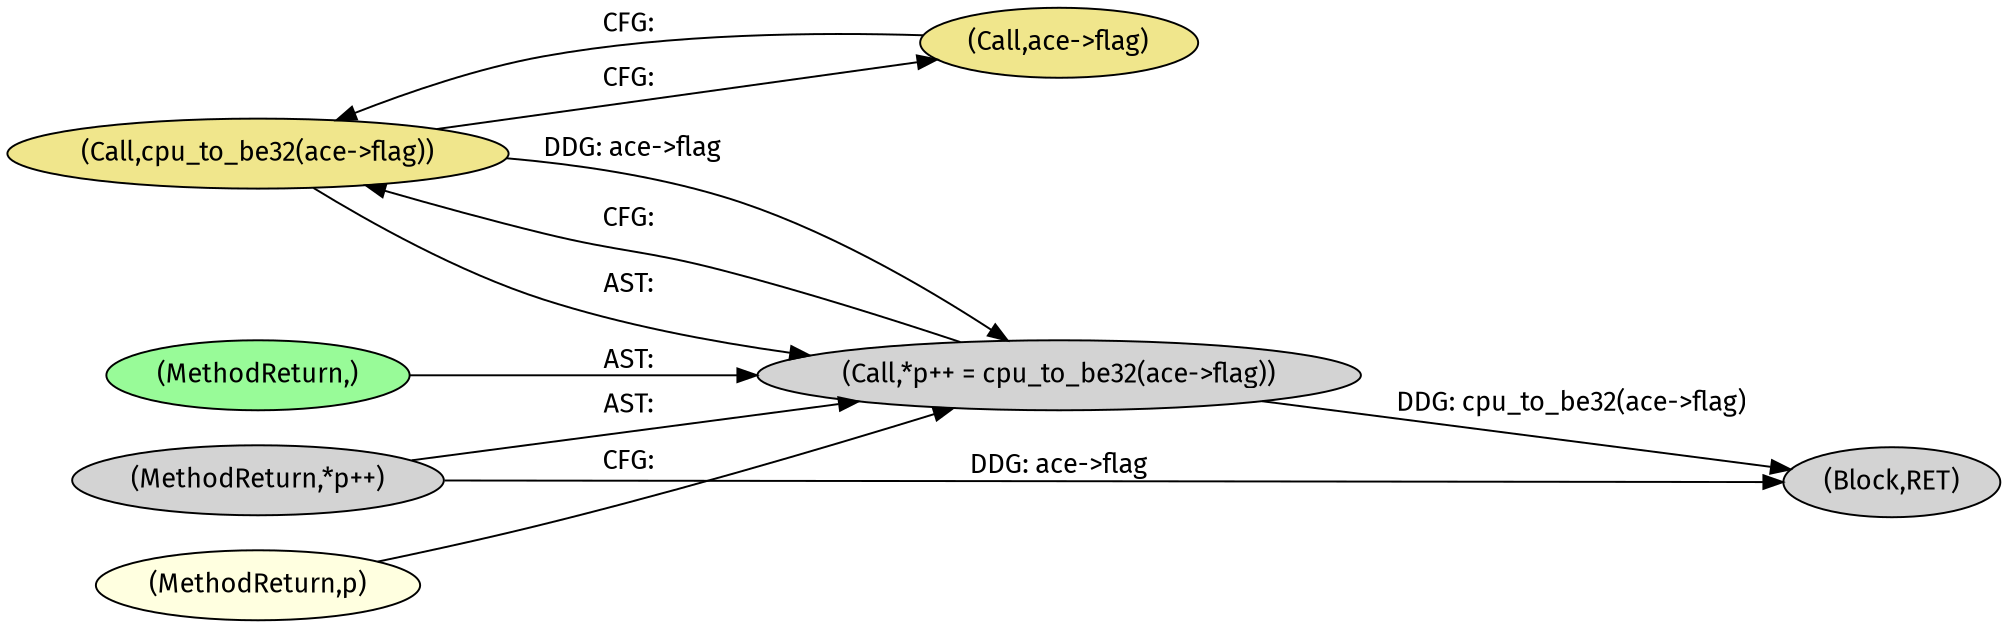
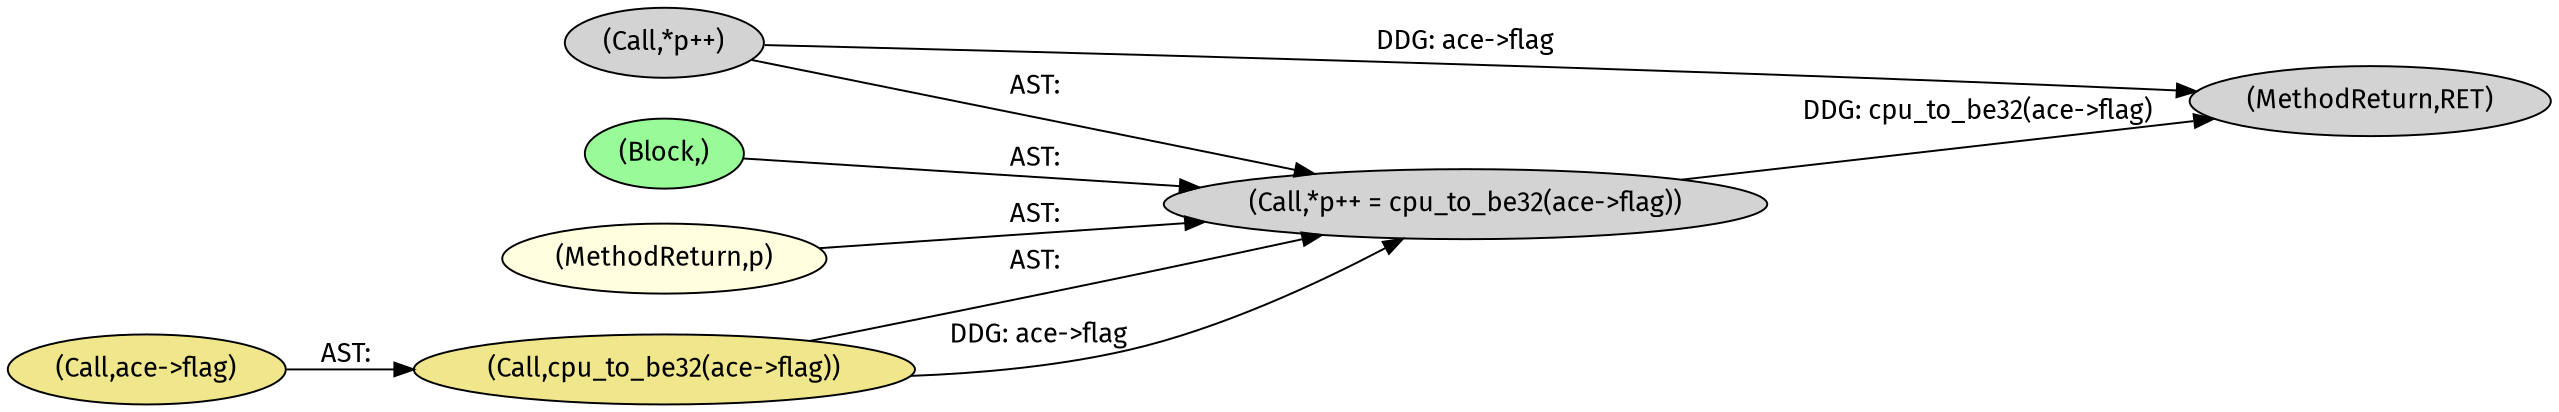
(633, 24) -> (350, 355)
(677, 96) -> none
(675, 259) -> none
(258, 375) -> (664, 154)
(633, 462) -> (1039, 215)
(258, 480) -> (664, 43)
(1892, 482) -> (2370, 101)
